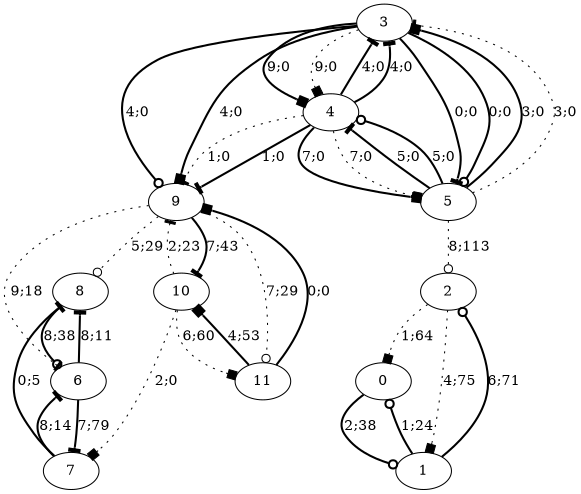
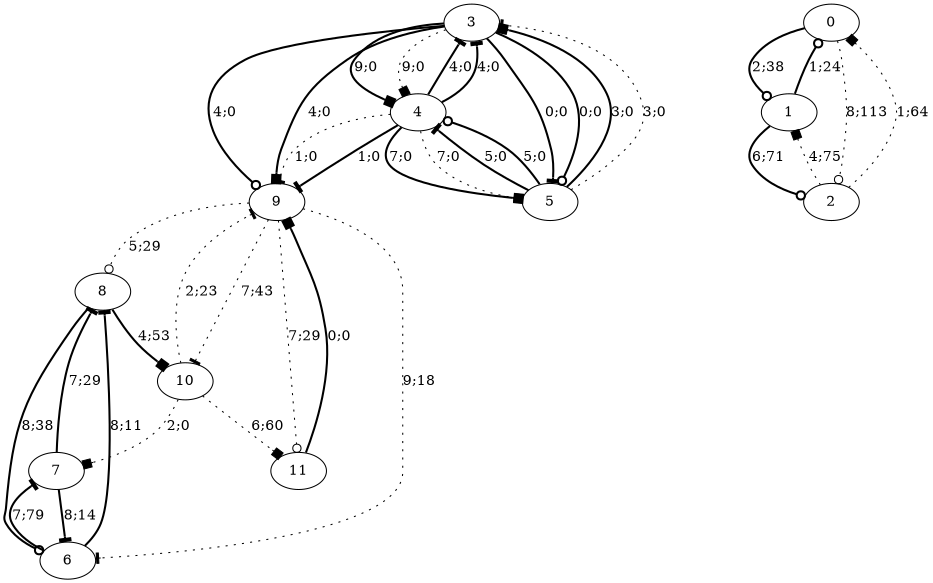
(206, 243) -> (232, 289)
(448, 243) -> (847, 108)
(226, 340) -> (132, 338)
(29, 381) -> (85, 381)
